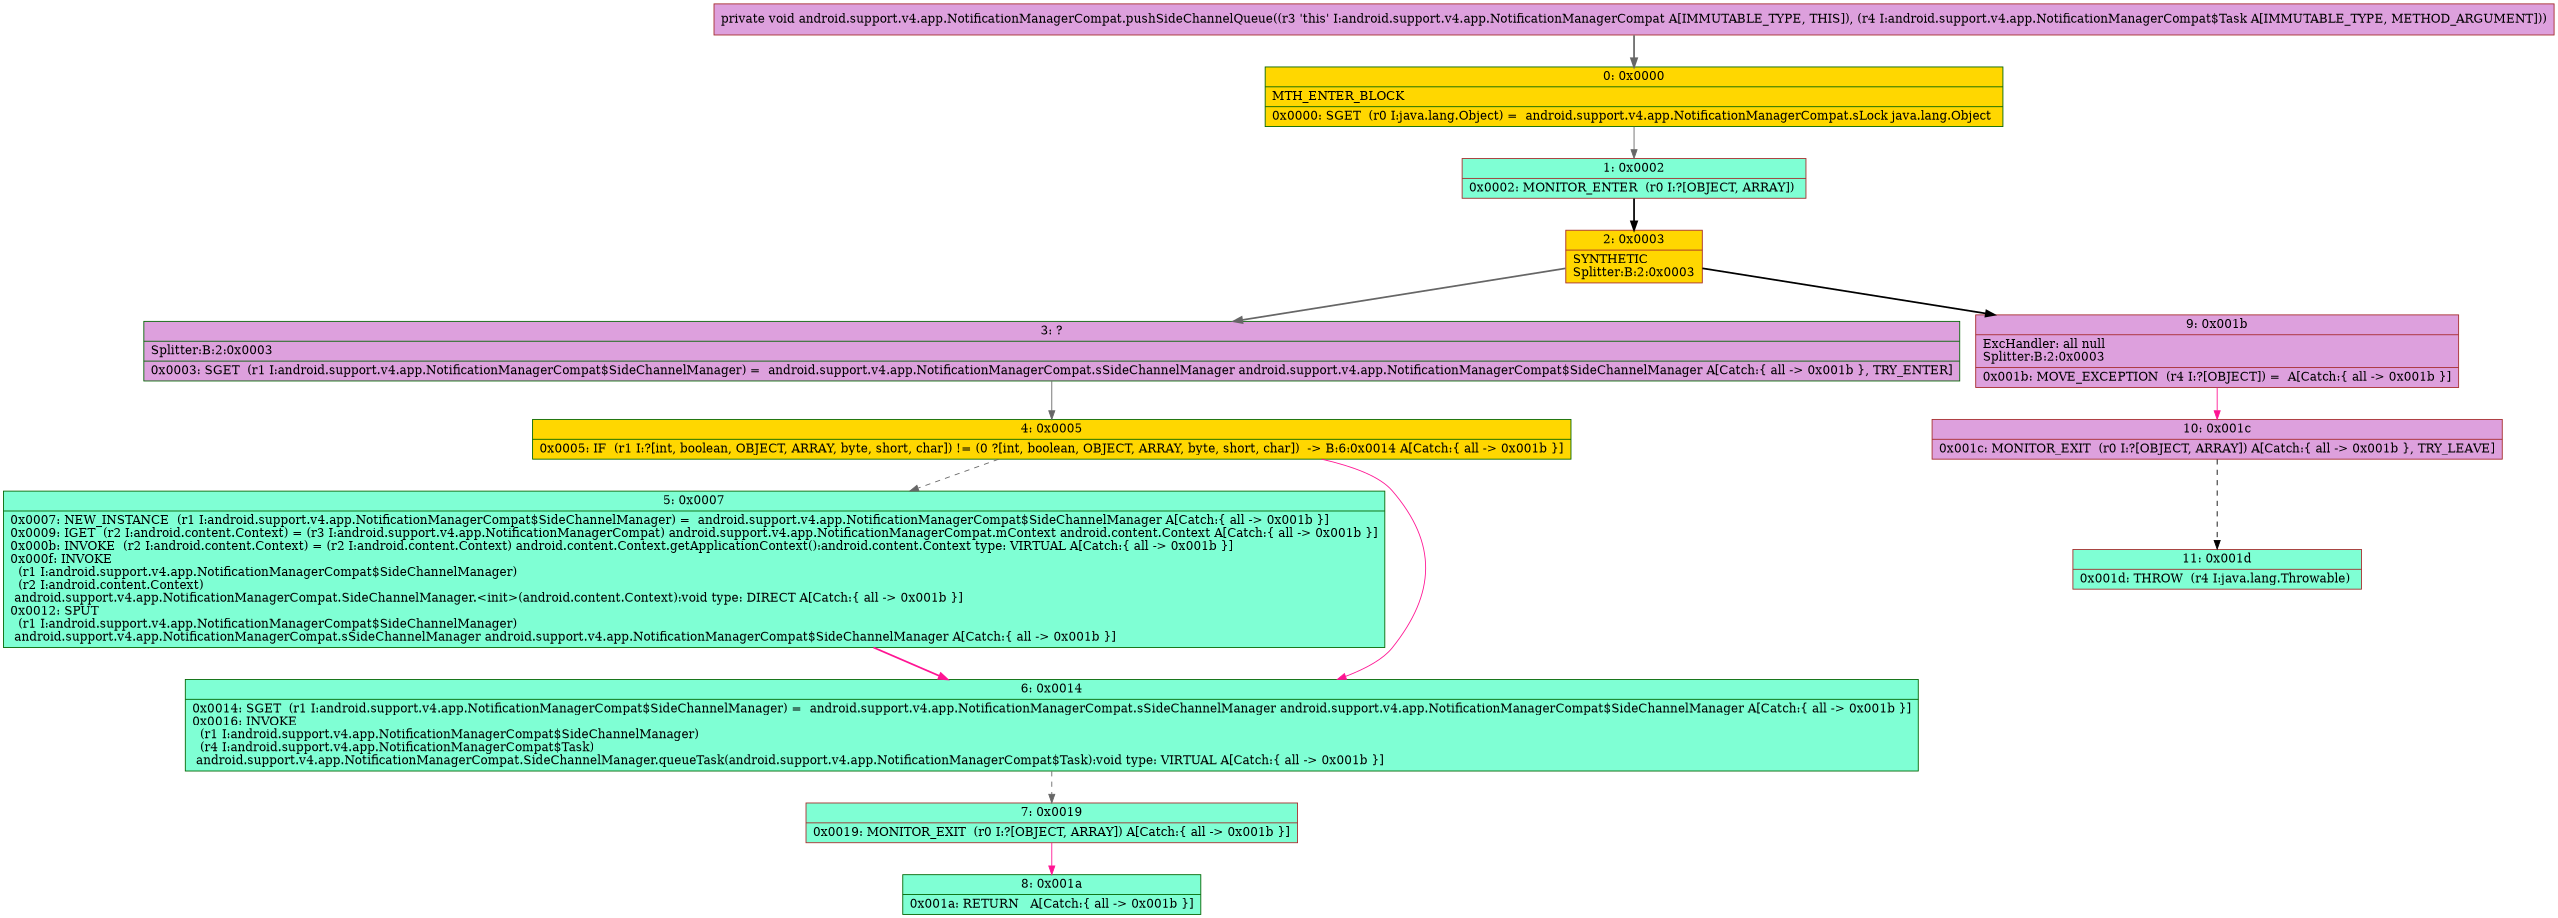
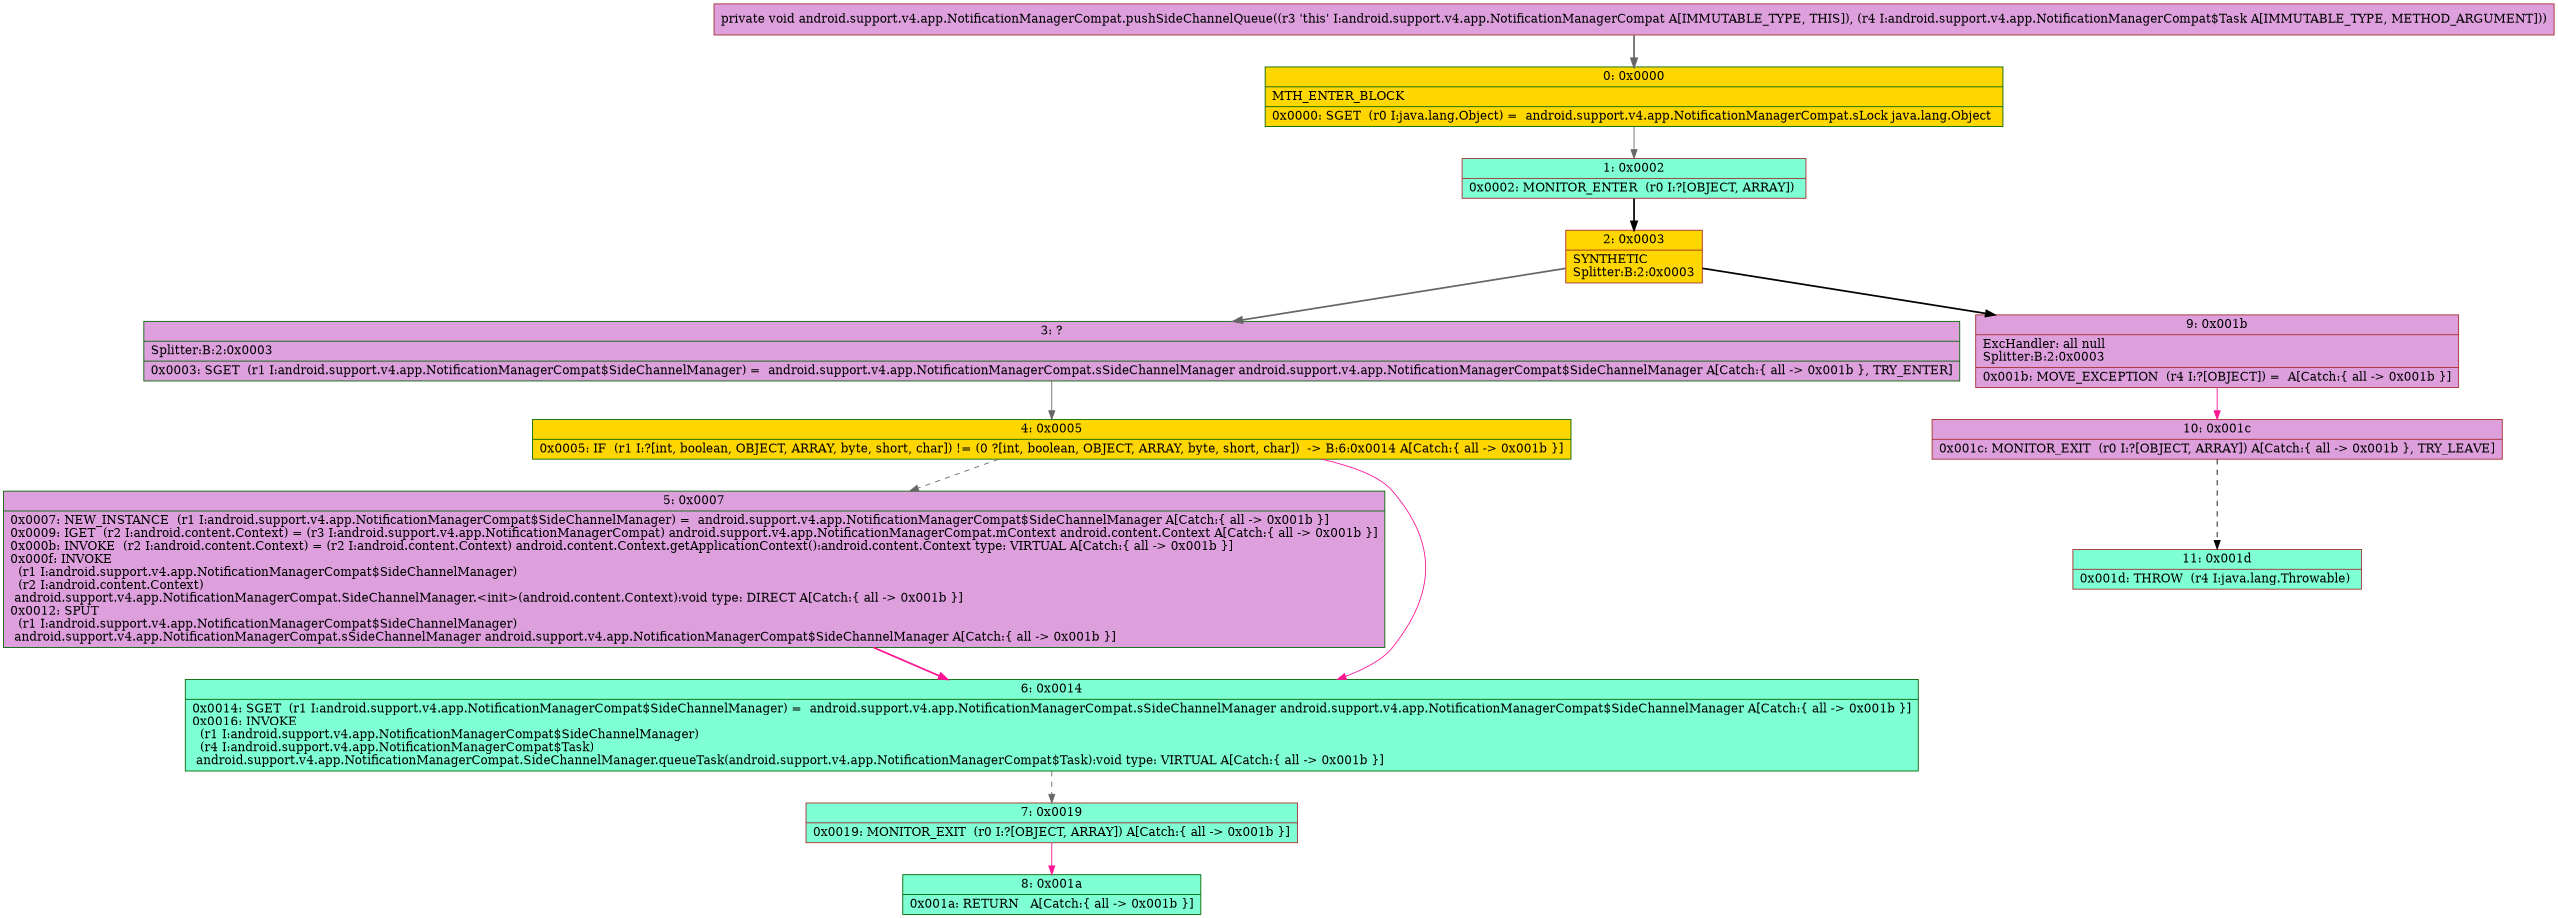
(694, 569) -> (694, 569)
